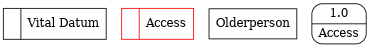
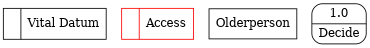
(339, 33) -> (339, 33)
